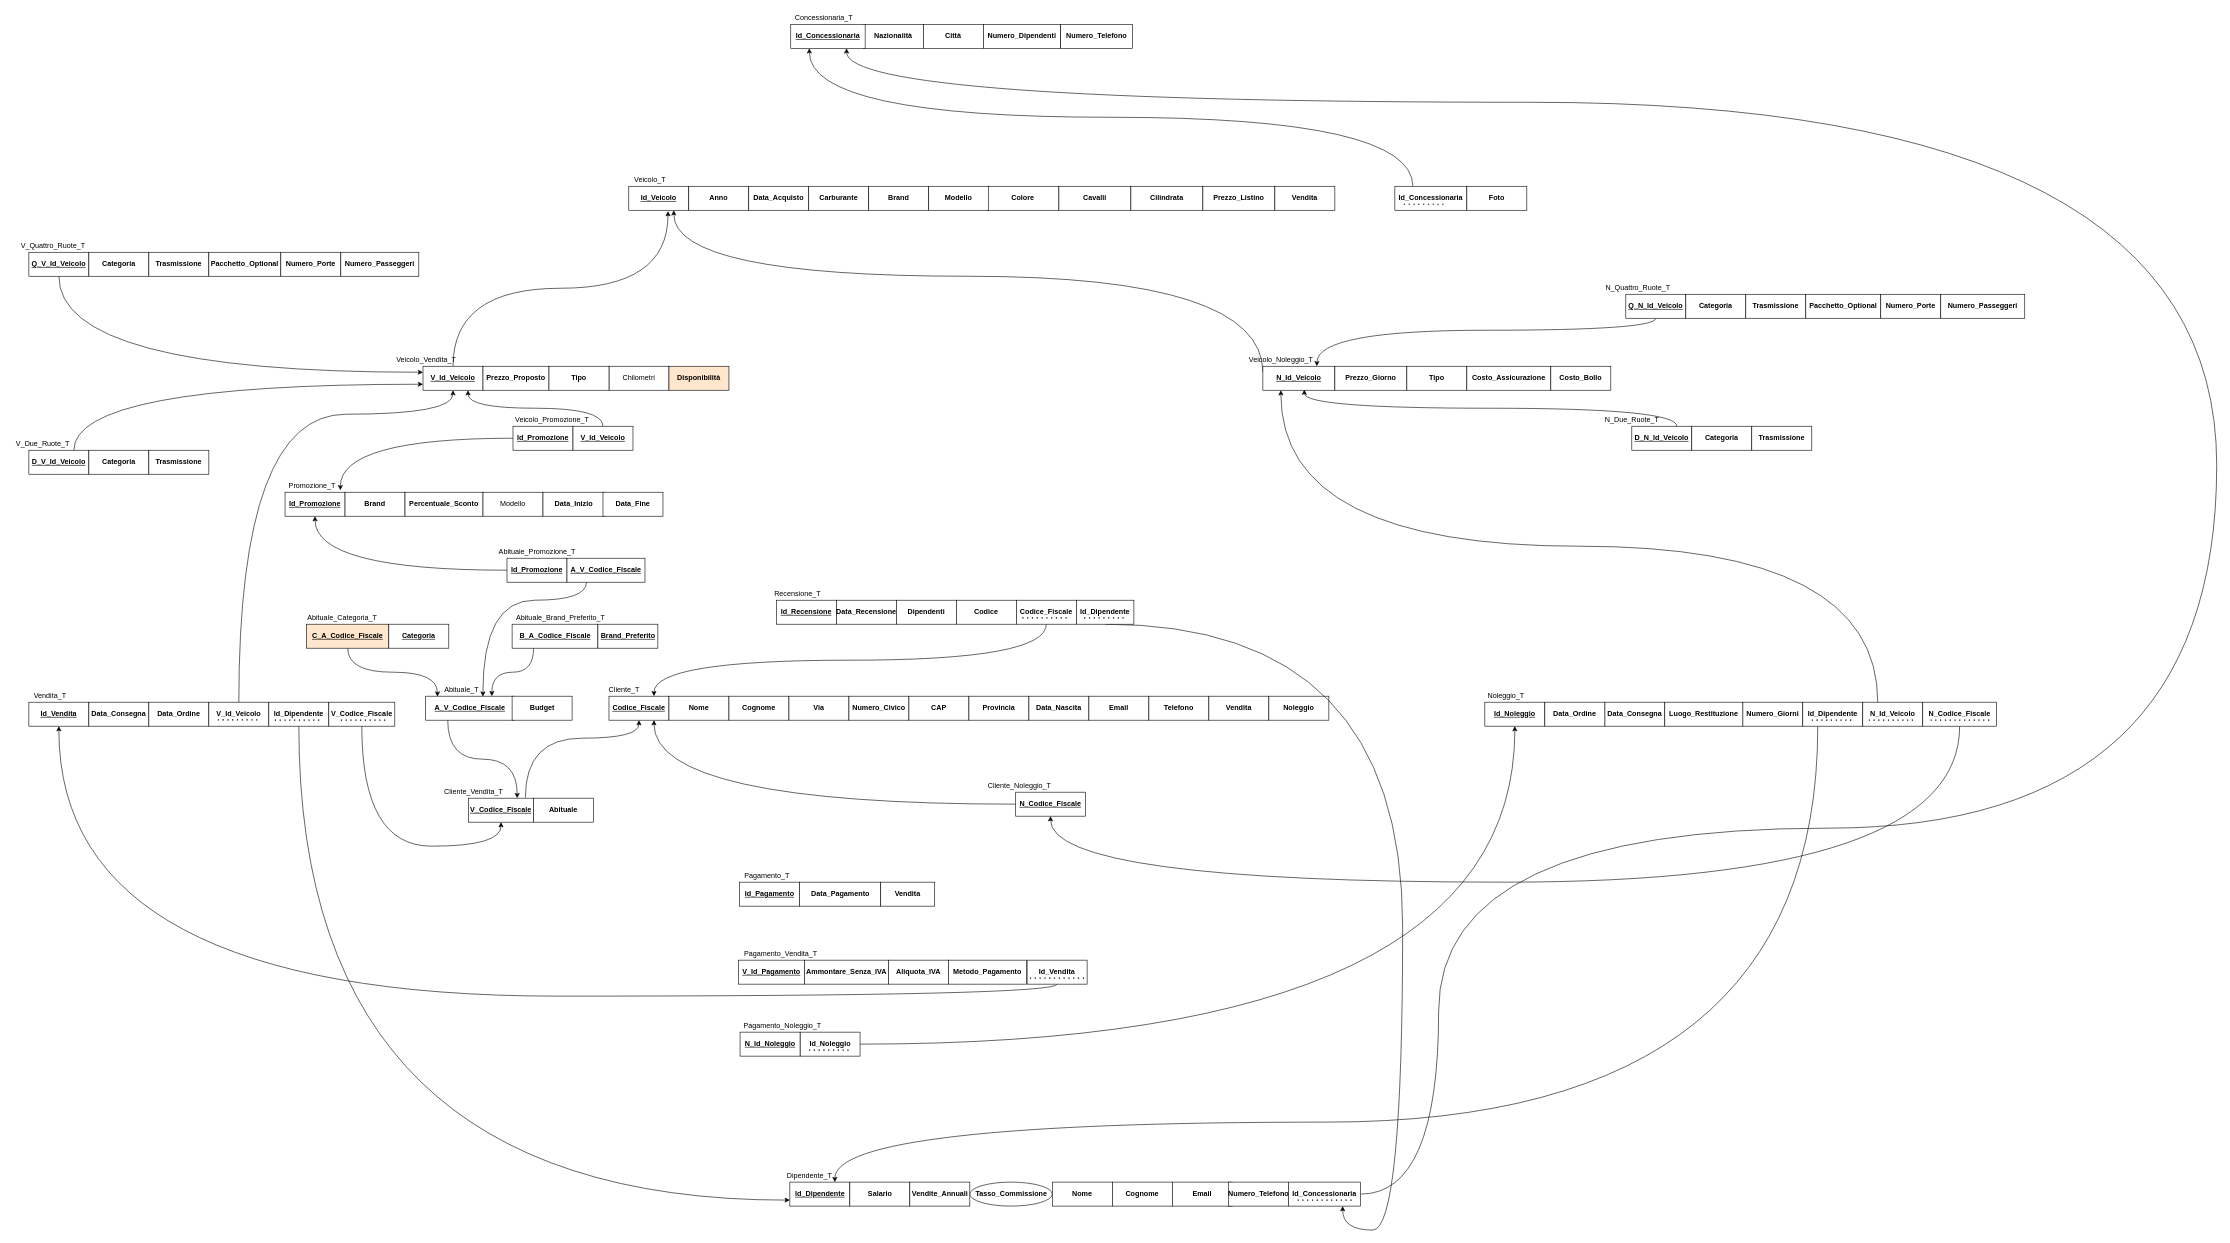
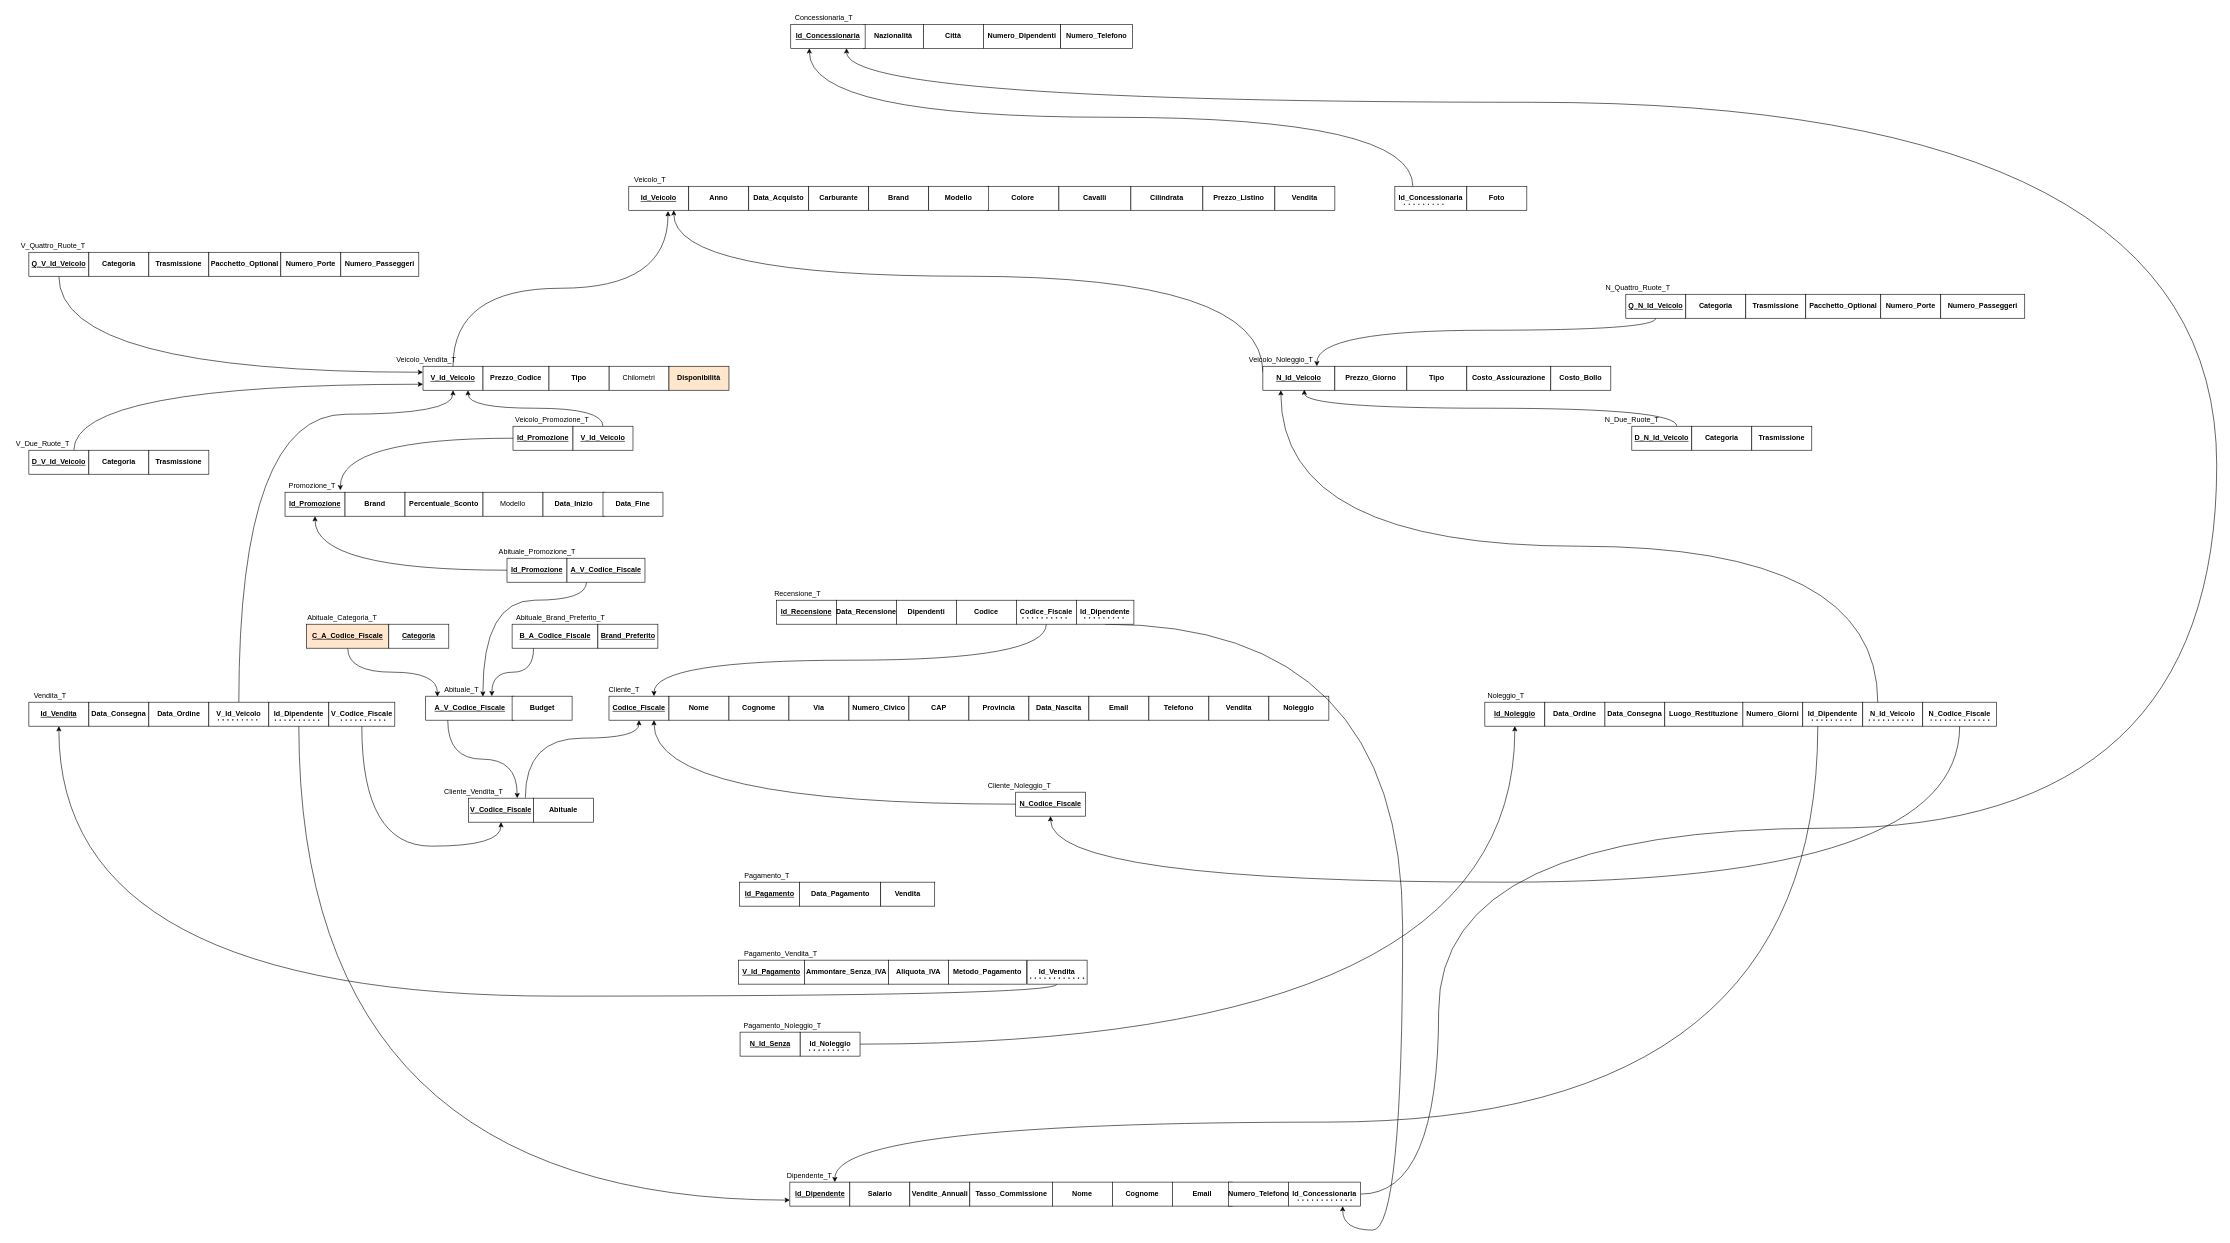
(516, 378) -> (516, 378)
(770, 1044) -> (770, 1044)
(1011, 1194) -> (1011, 1194)
